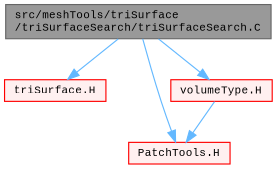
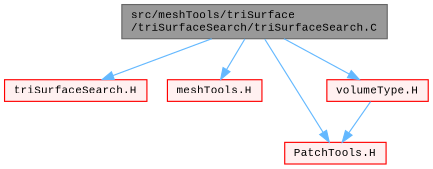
(55, 91) -> (215, 91)
none -> (76, 91)
